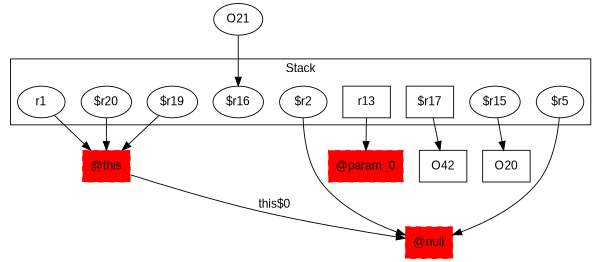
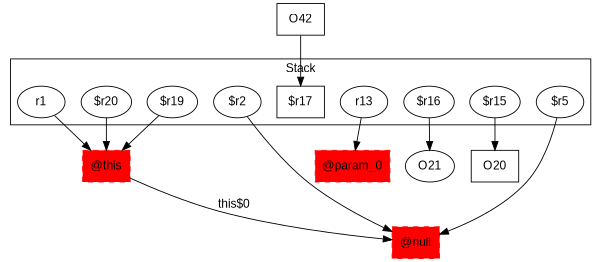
(238, 53) -> (429, 130)
(367, 102) -> (364, 102)
(436, 130) -> (301, 53)
